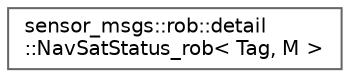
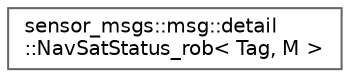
(175, 39) -> (175, 39)
